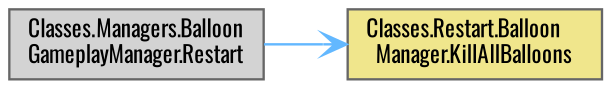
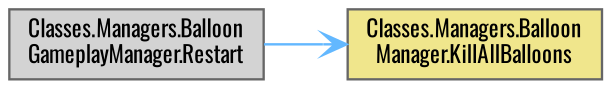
(475, 44) -> (475, 44)
